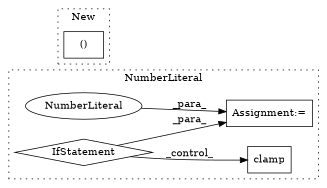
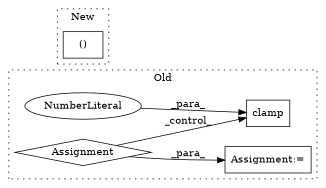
(164, 78) -> (163, 78)
(180, 110) -> (190, 110)
(84, 152) -> (83, 152)
